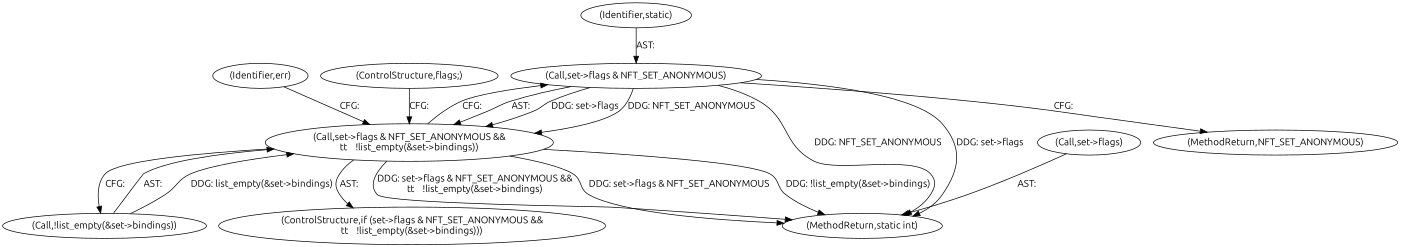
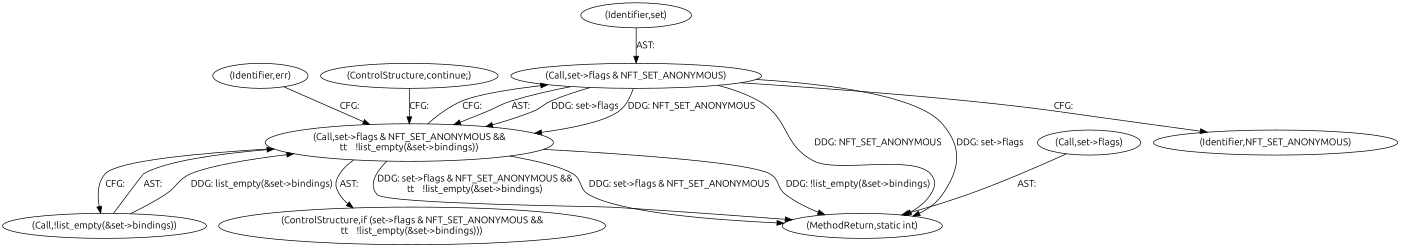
(636, 15) -> (636, 15)
(409, 76) -> (409, 76)
(1276, 143) -> (1276, 143)
